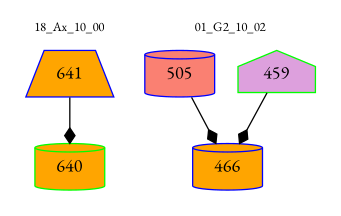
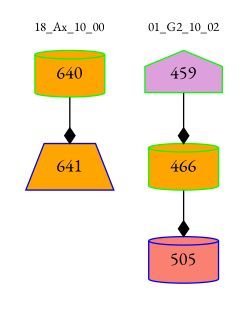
(70, 113) -> (70, 113)
(200, 113) -> (184, 206)
(228, 167) -> (184, 167)
